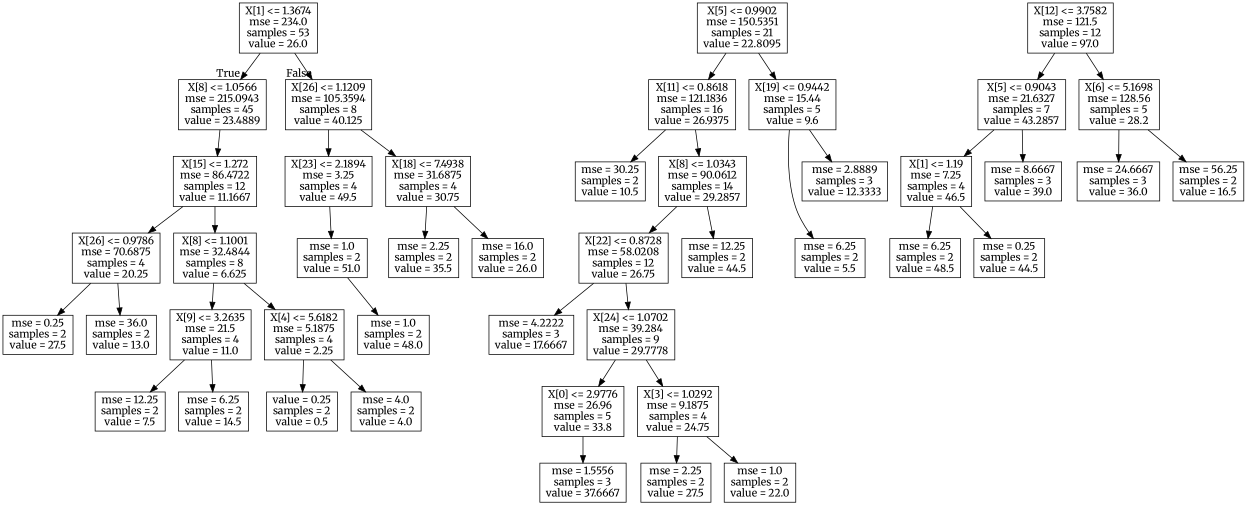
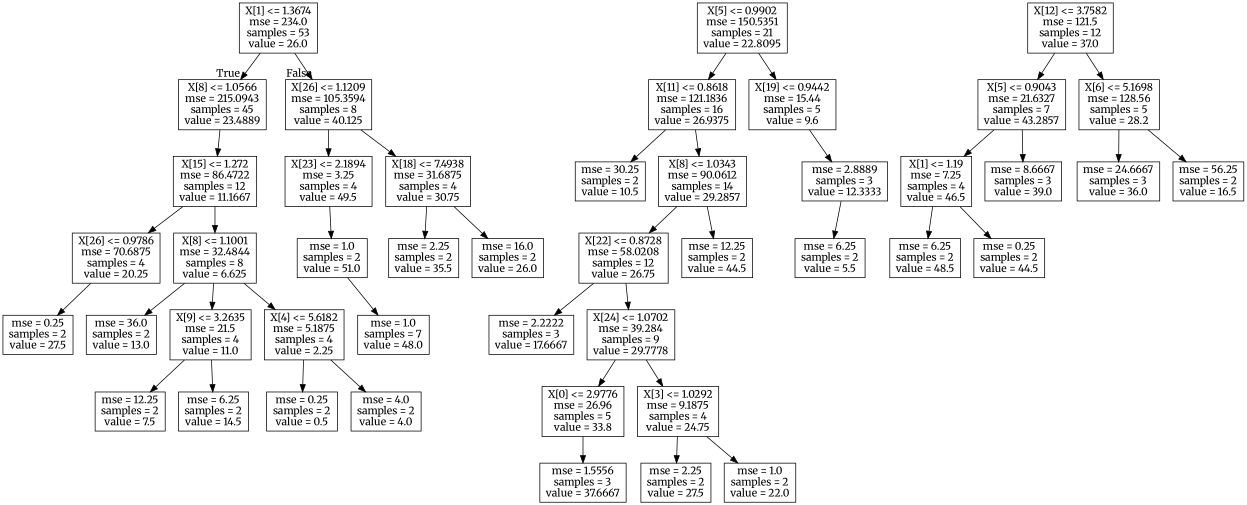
(1070, 28) -> (1070, 28)
(790, 183) -> (838, 216)
(119, 296) -> (168, 297)
(393, 335) -> (393, 335)
(531, 335) -> (531, 335)
(302, 412) -> (302, 412)
